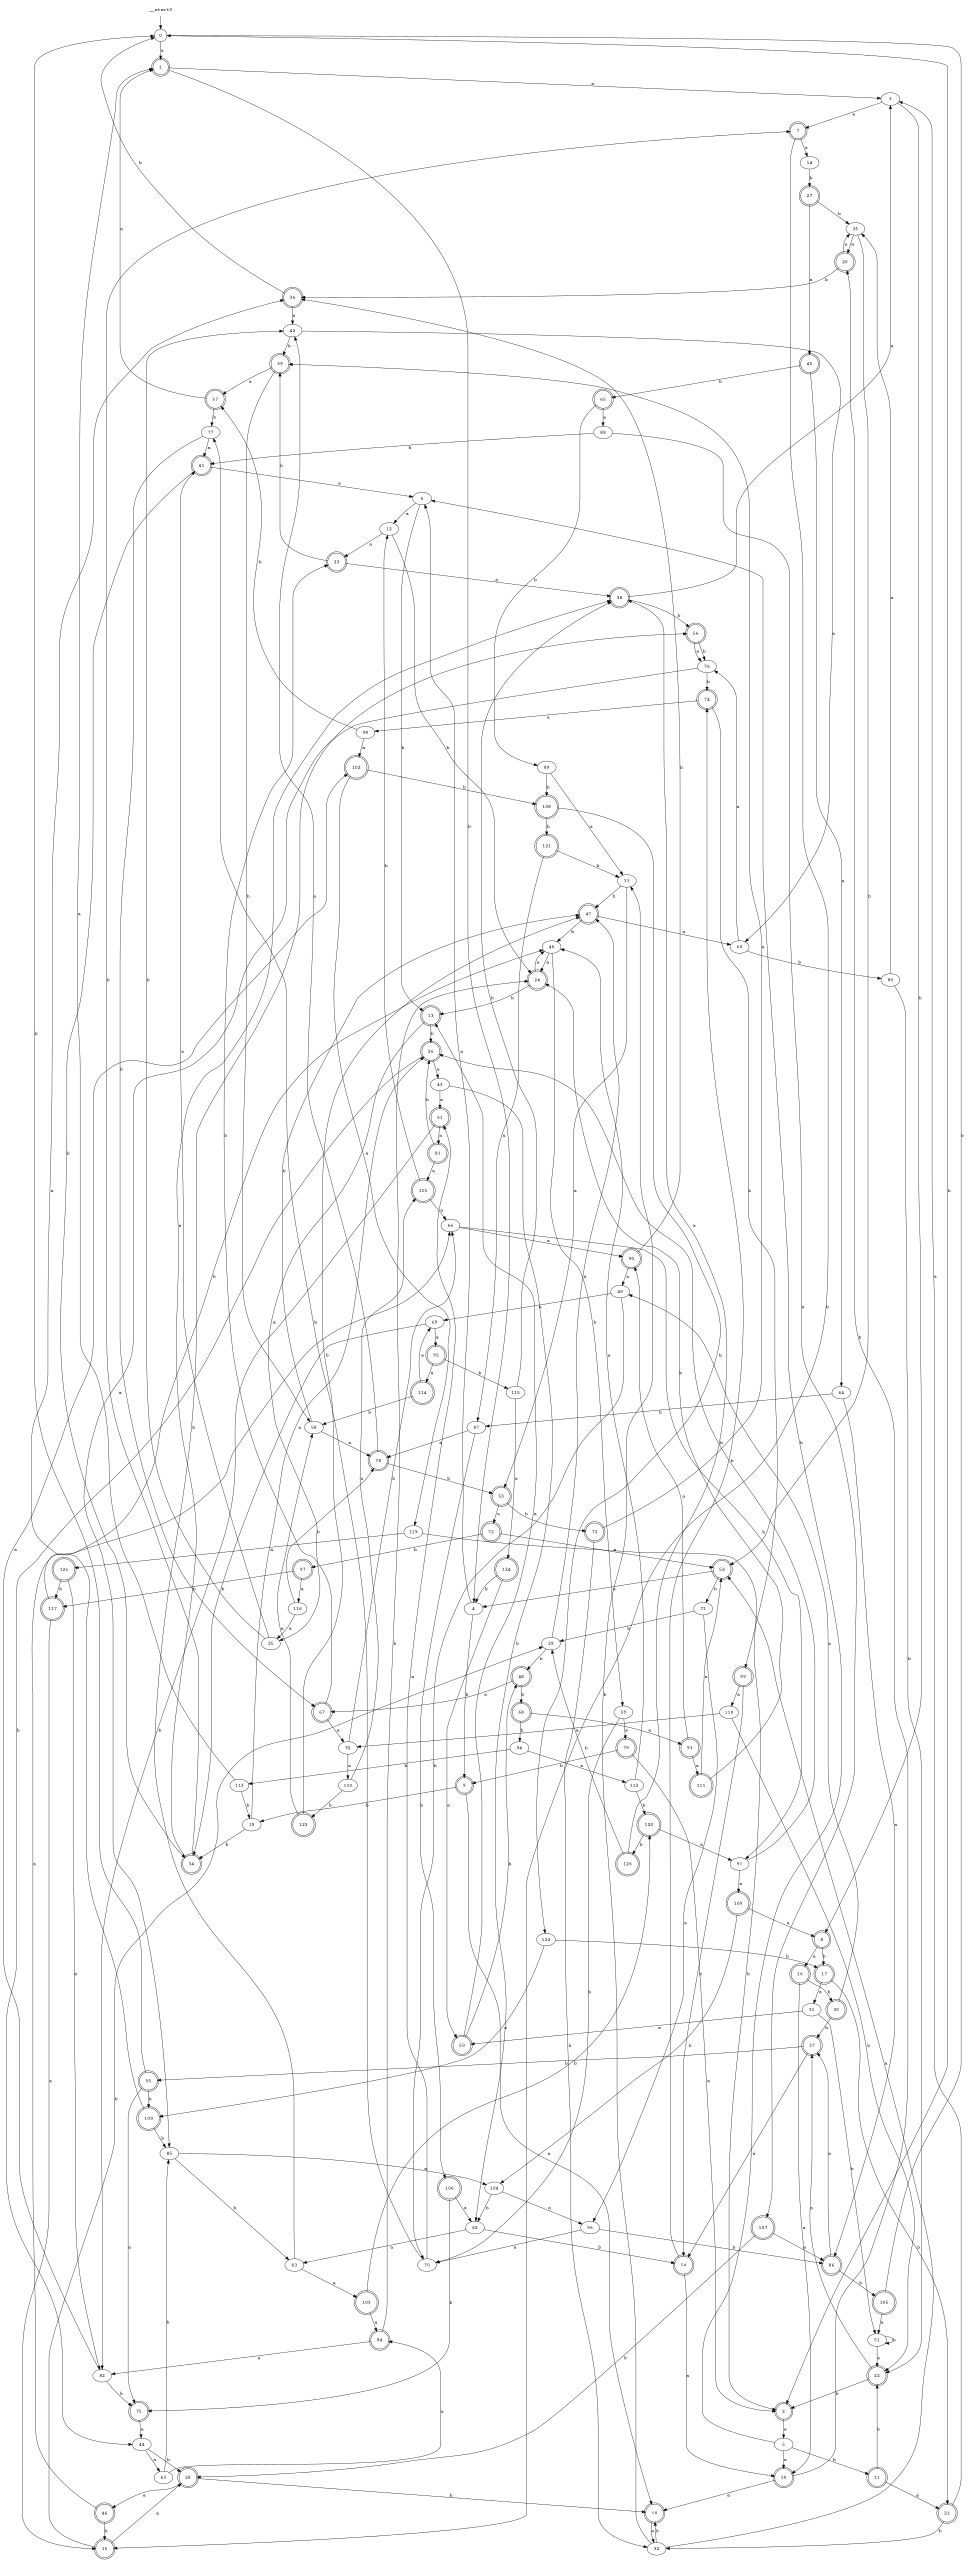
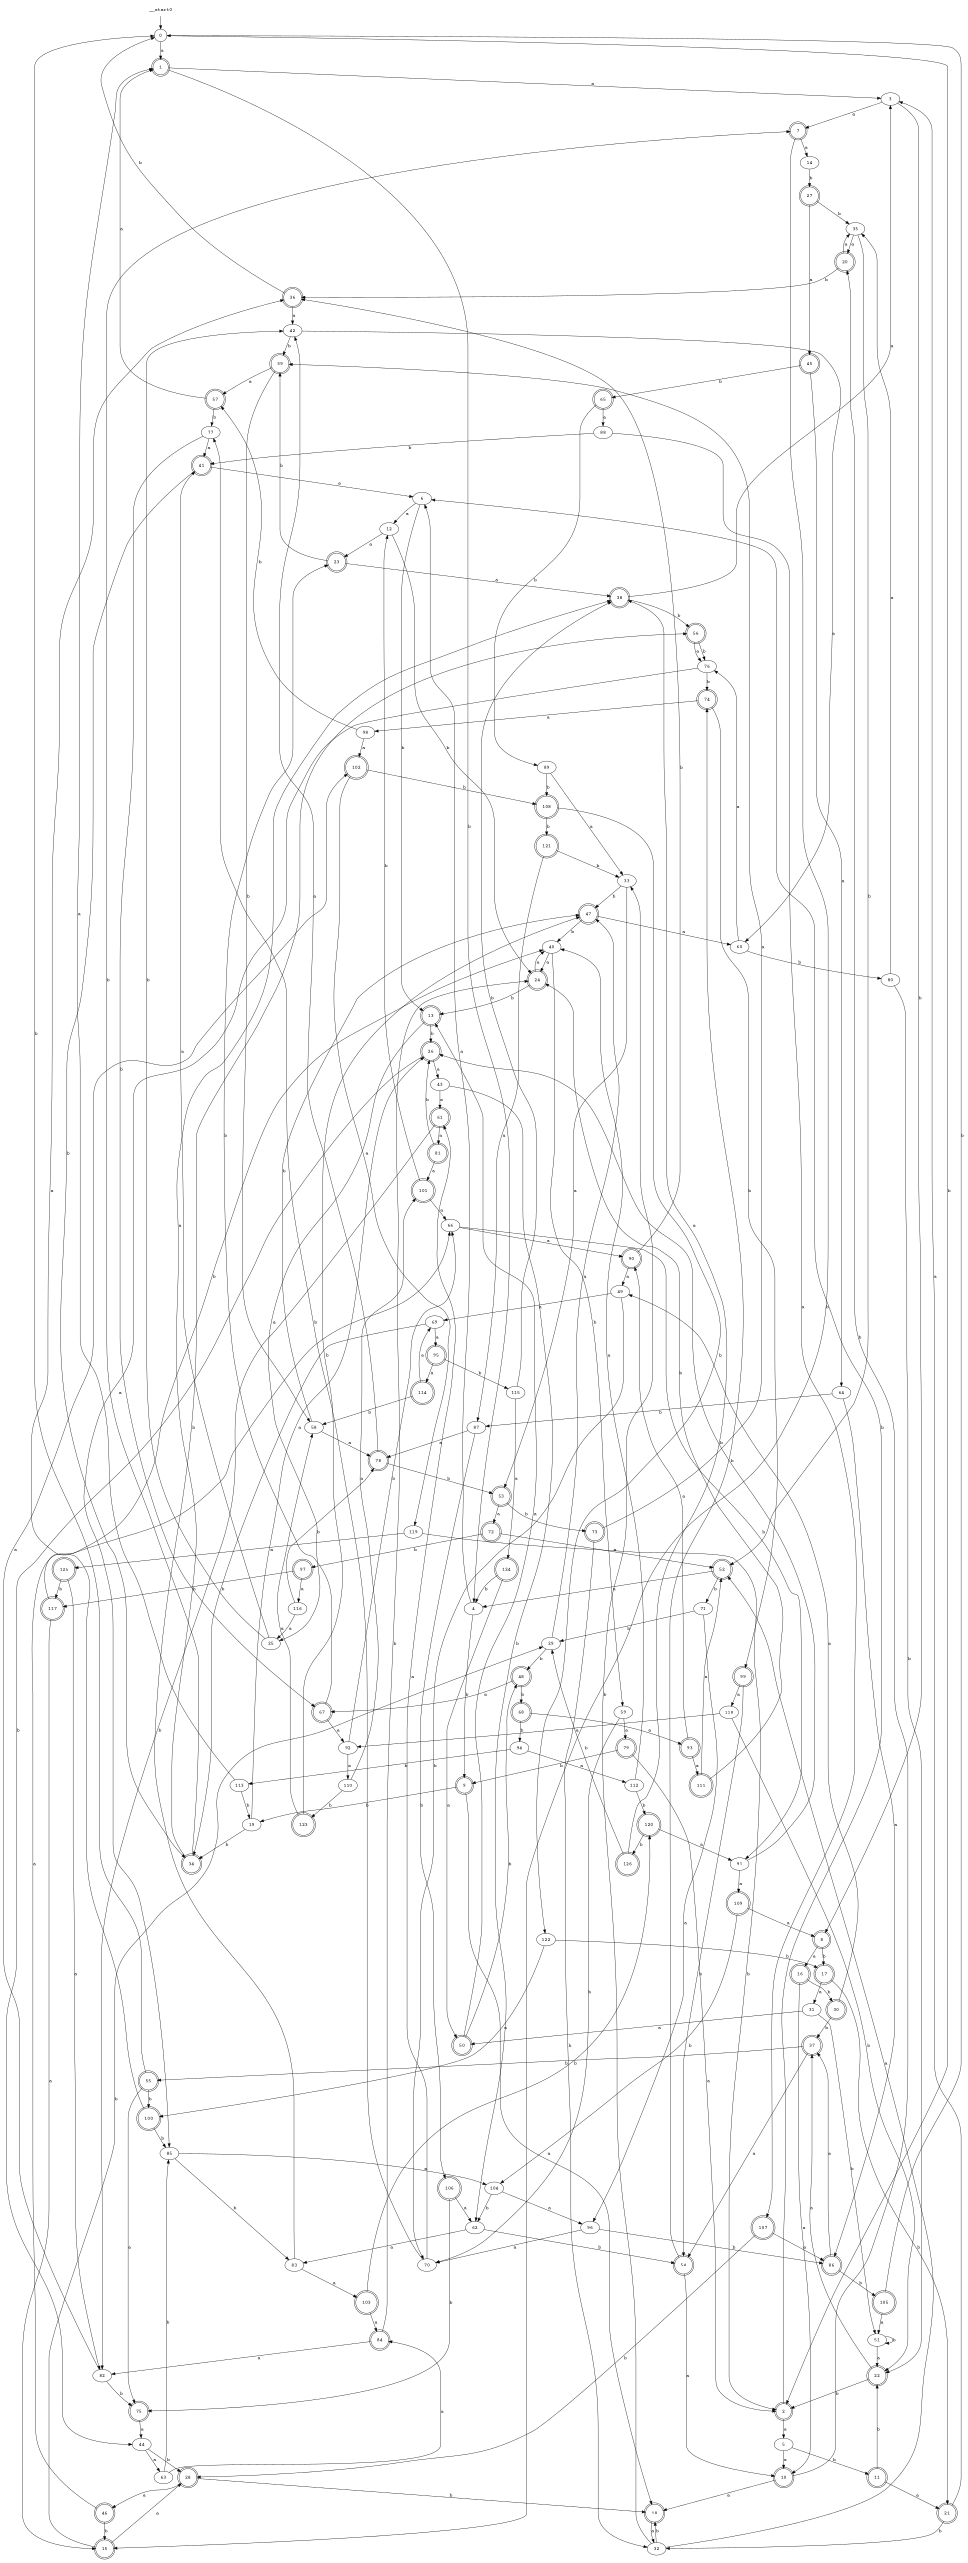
(790, 1382) -> (832, 1315)
